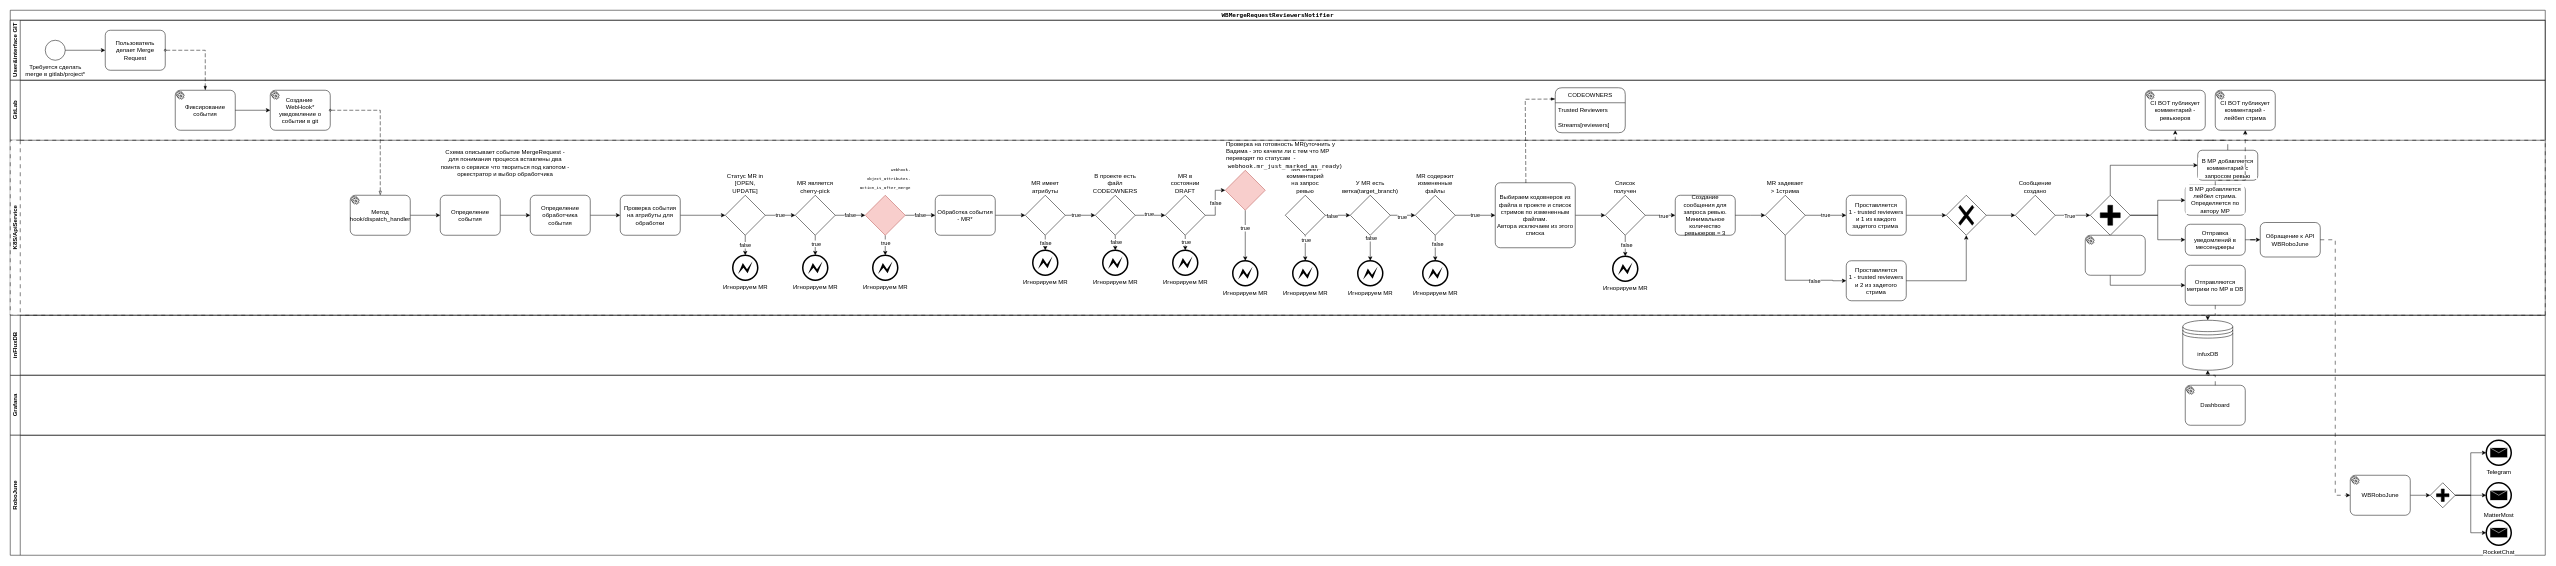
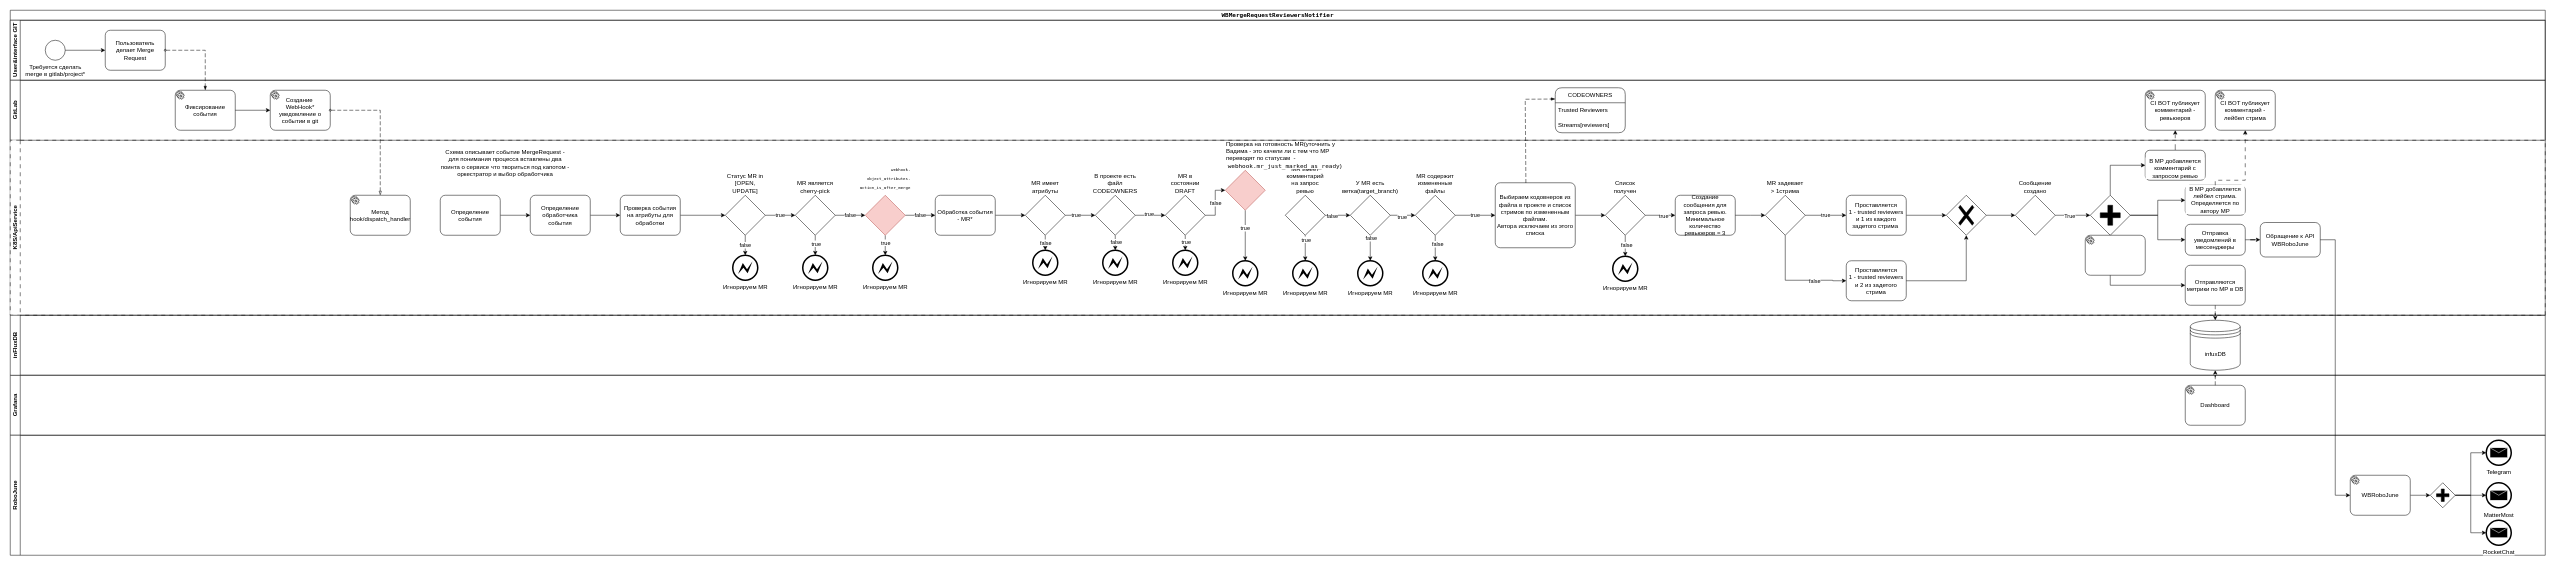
(2228, 165) -> (2175, 165)
(435, 215) -> none
(2208, 345) -> (2215, 345)
(2335, 366) -> (2335, 366)
